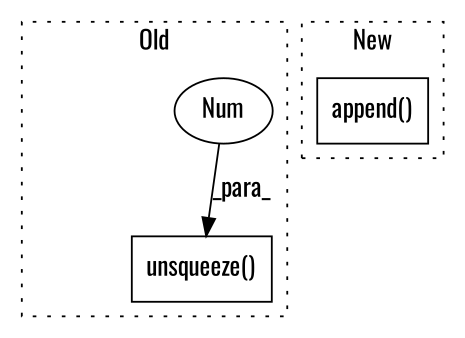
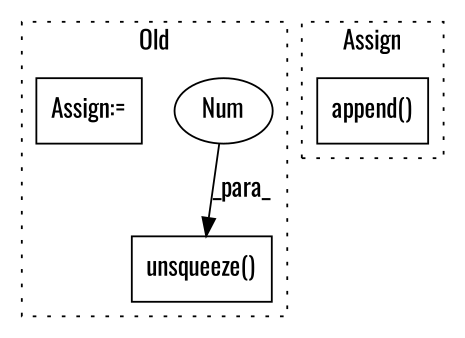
(373, 43) -> (373, 43)
none -> (89, 111)
